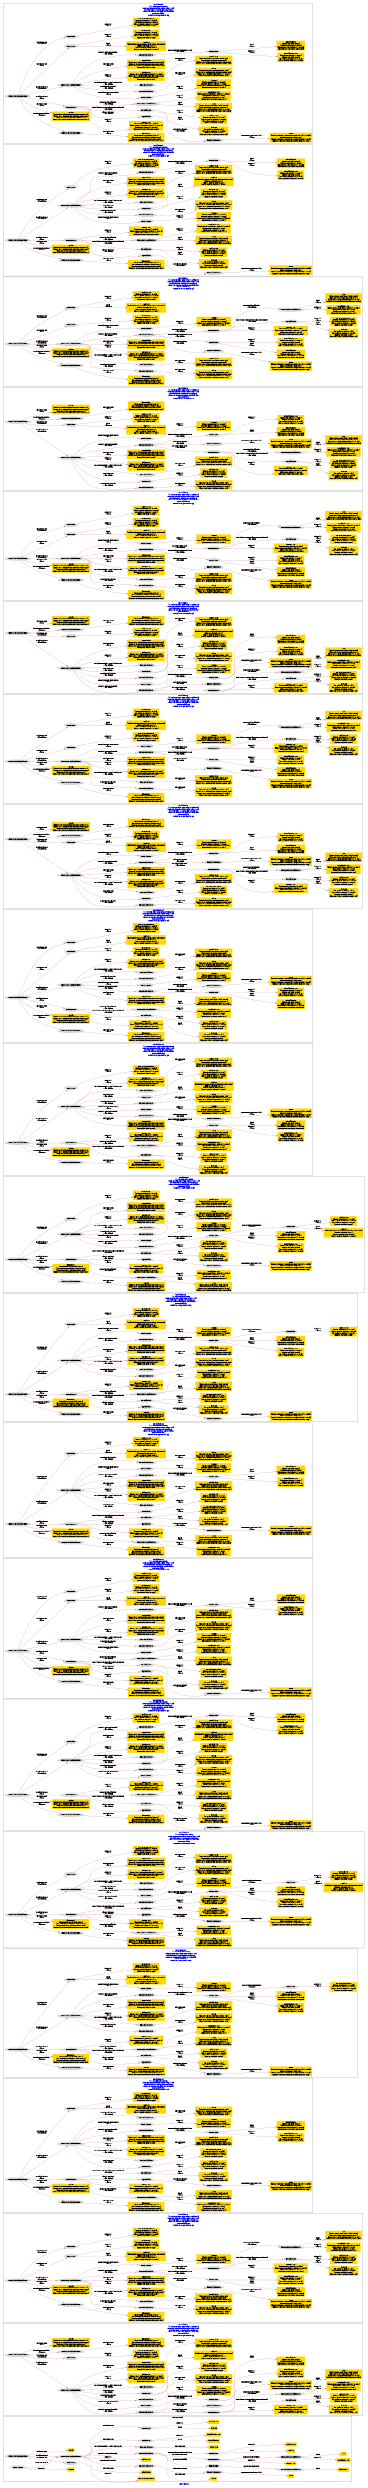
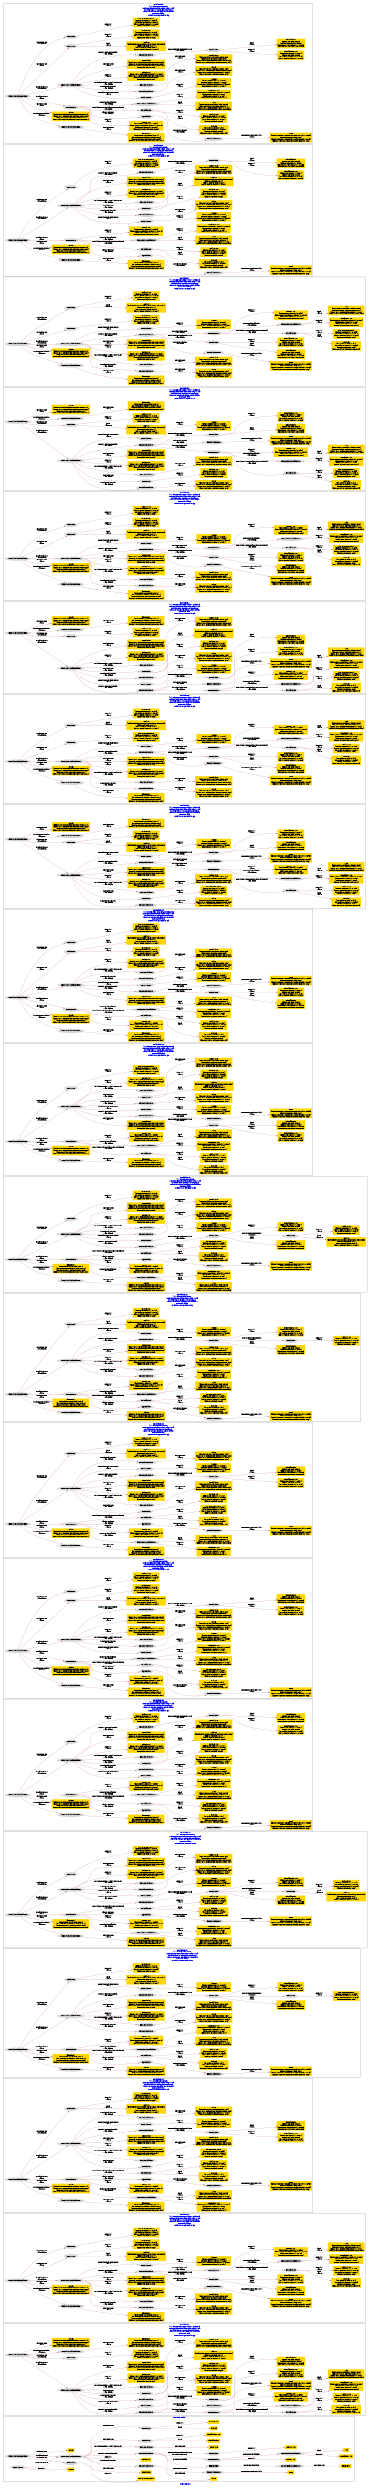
(178, 2418) -> (179, 2418)
(291, 2451) -> none
(318, 2469) -> (319, 2465)
